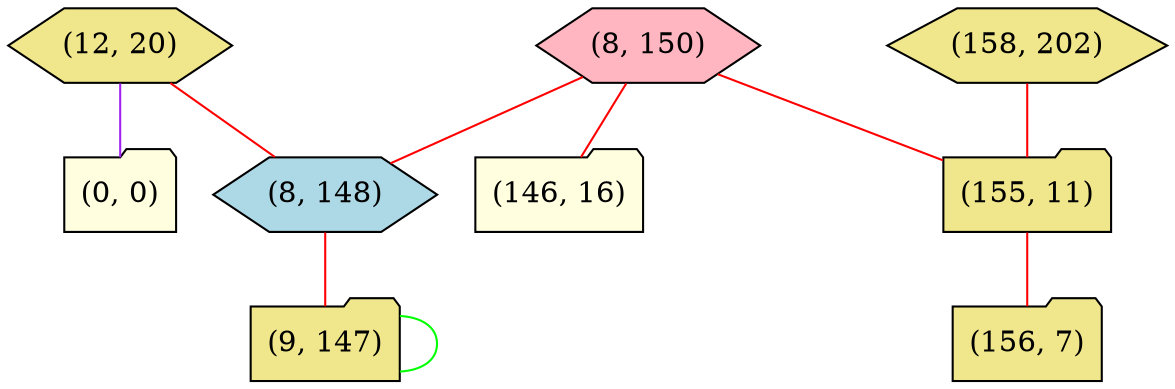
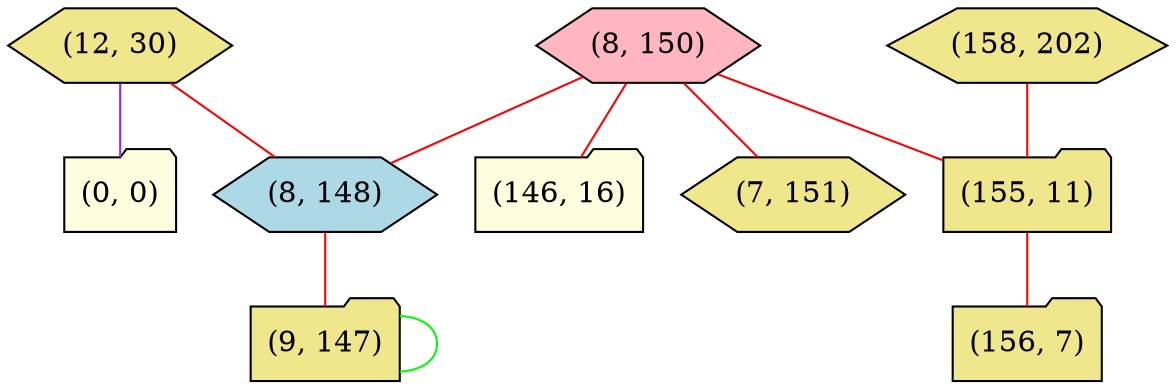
(120, 46) -> (120, 46)
none -> (793, 195)
